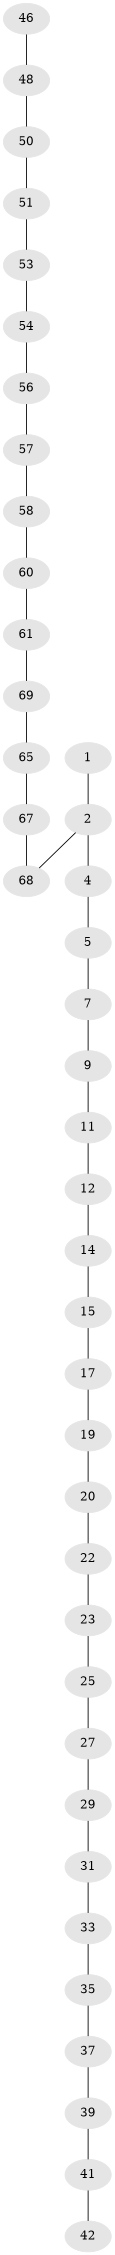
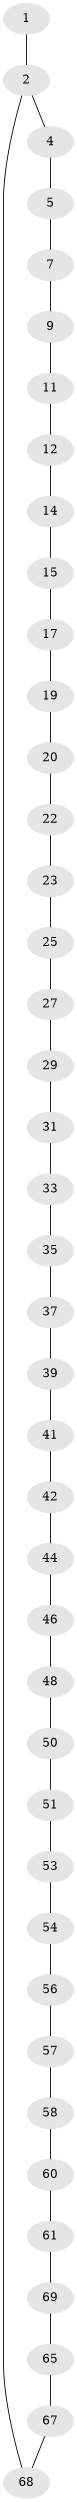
none -> (50, 1559)
